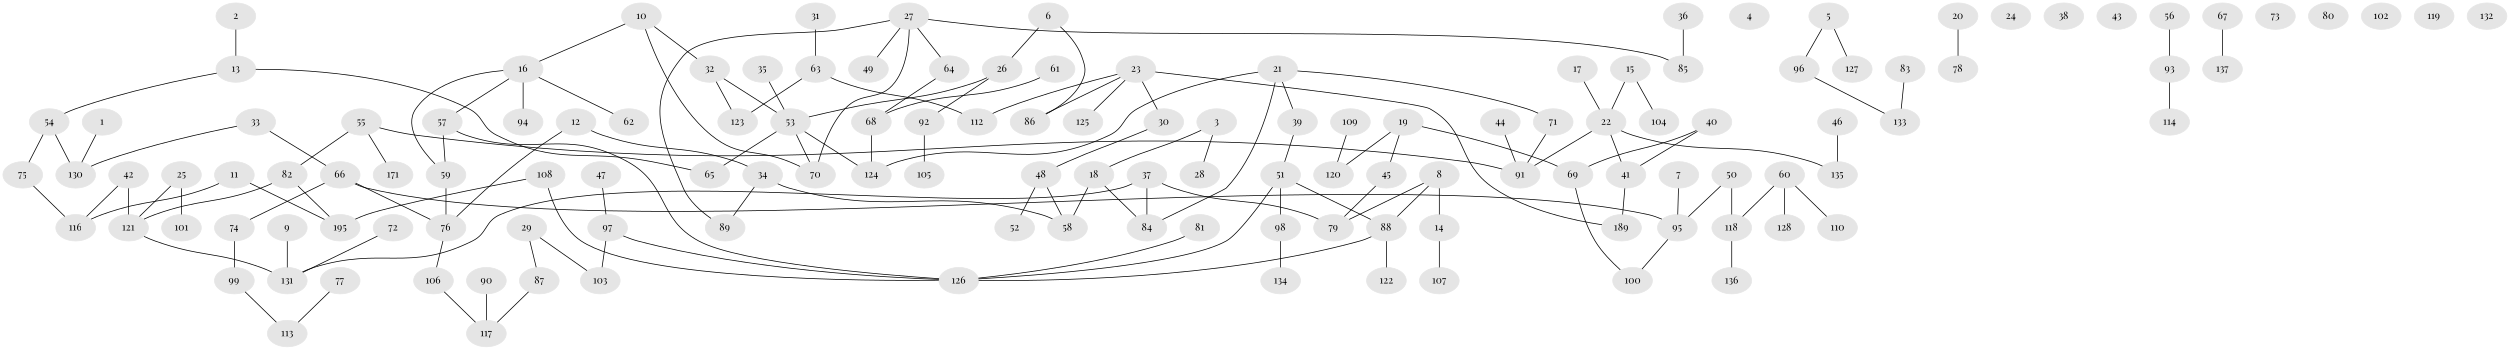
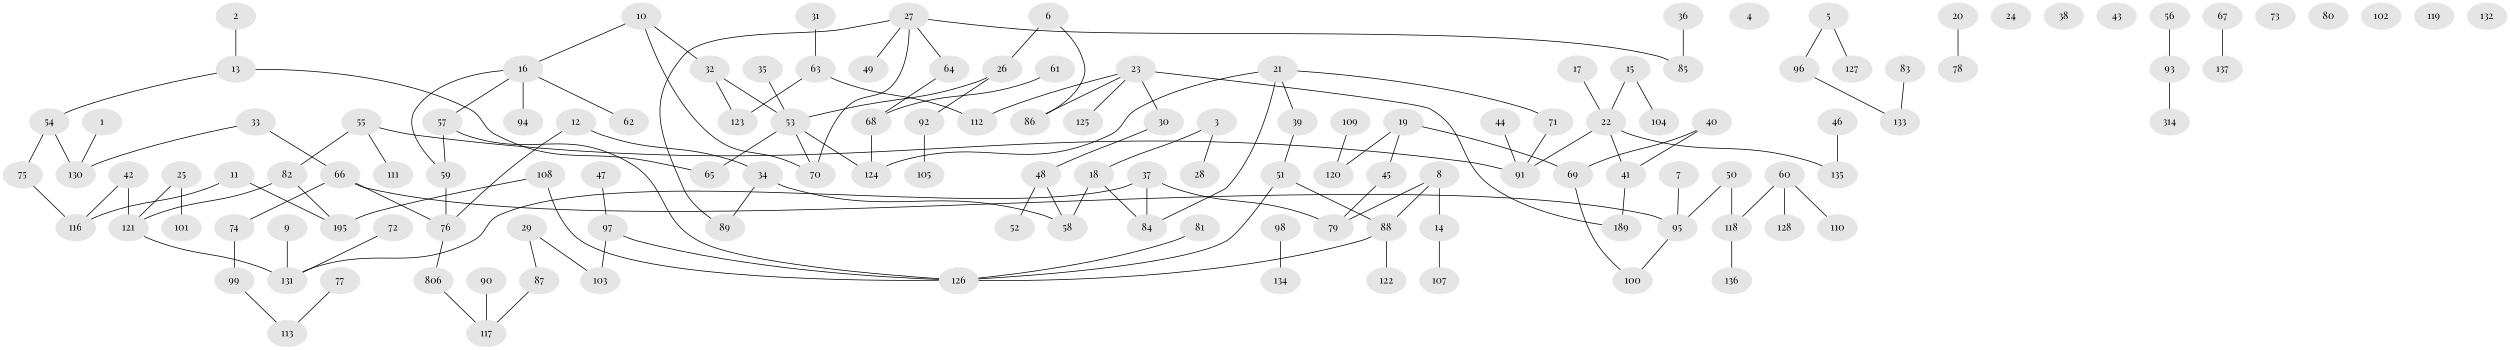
(2170, 122) -> (2170, 122)
(393, 175) -> (393, 175)
(1281, 201) -> none
(433, 281) -> (433, 281)
